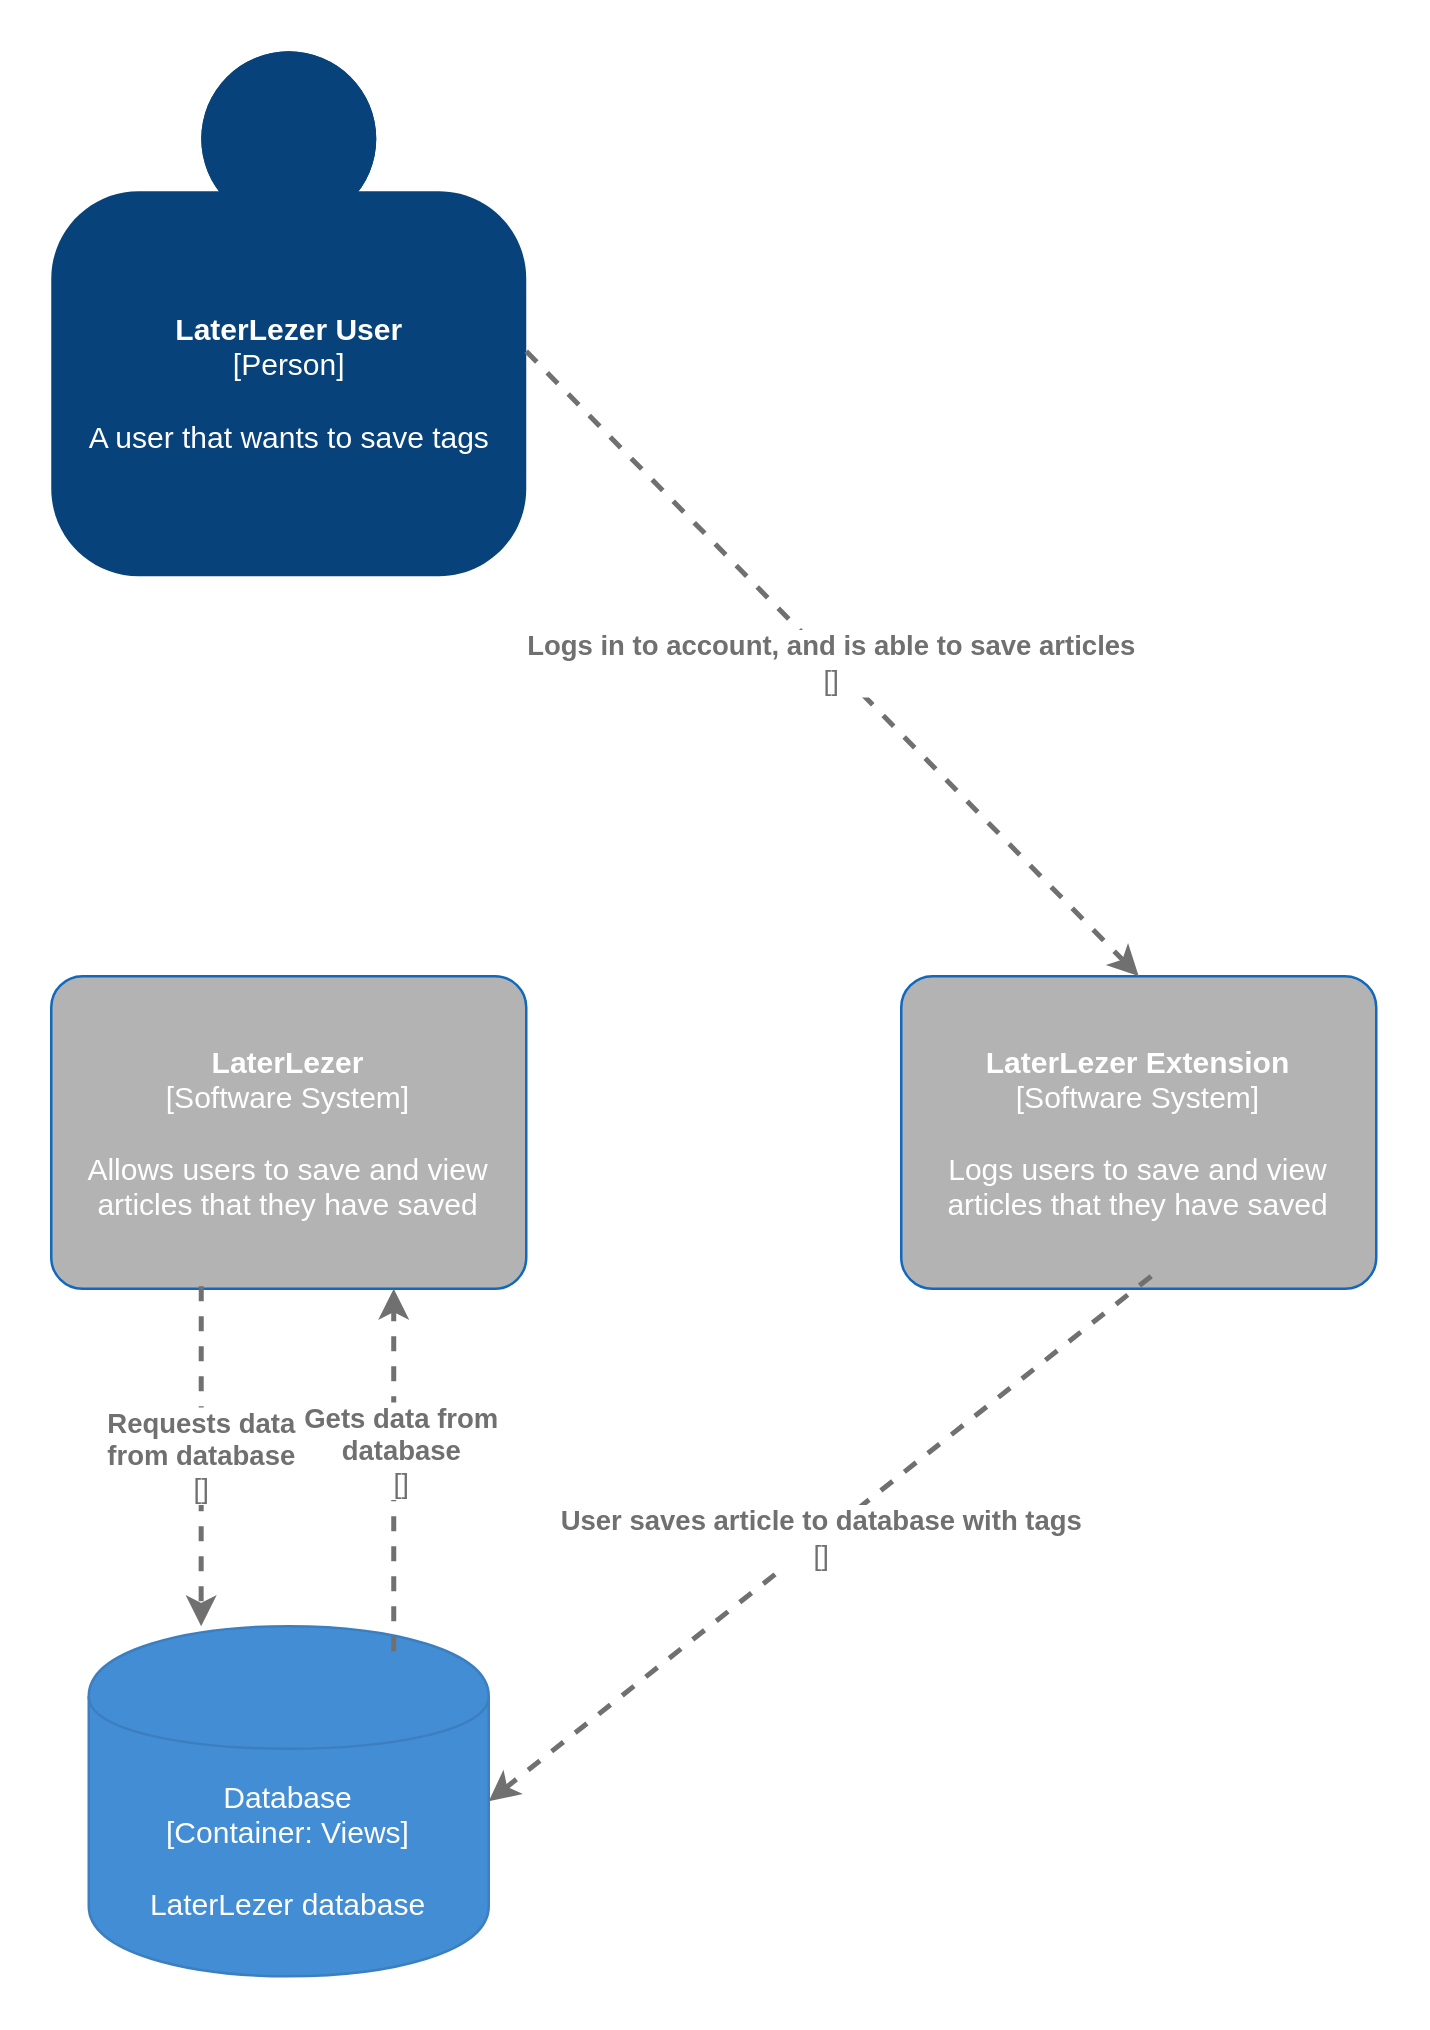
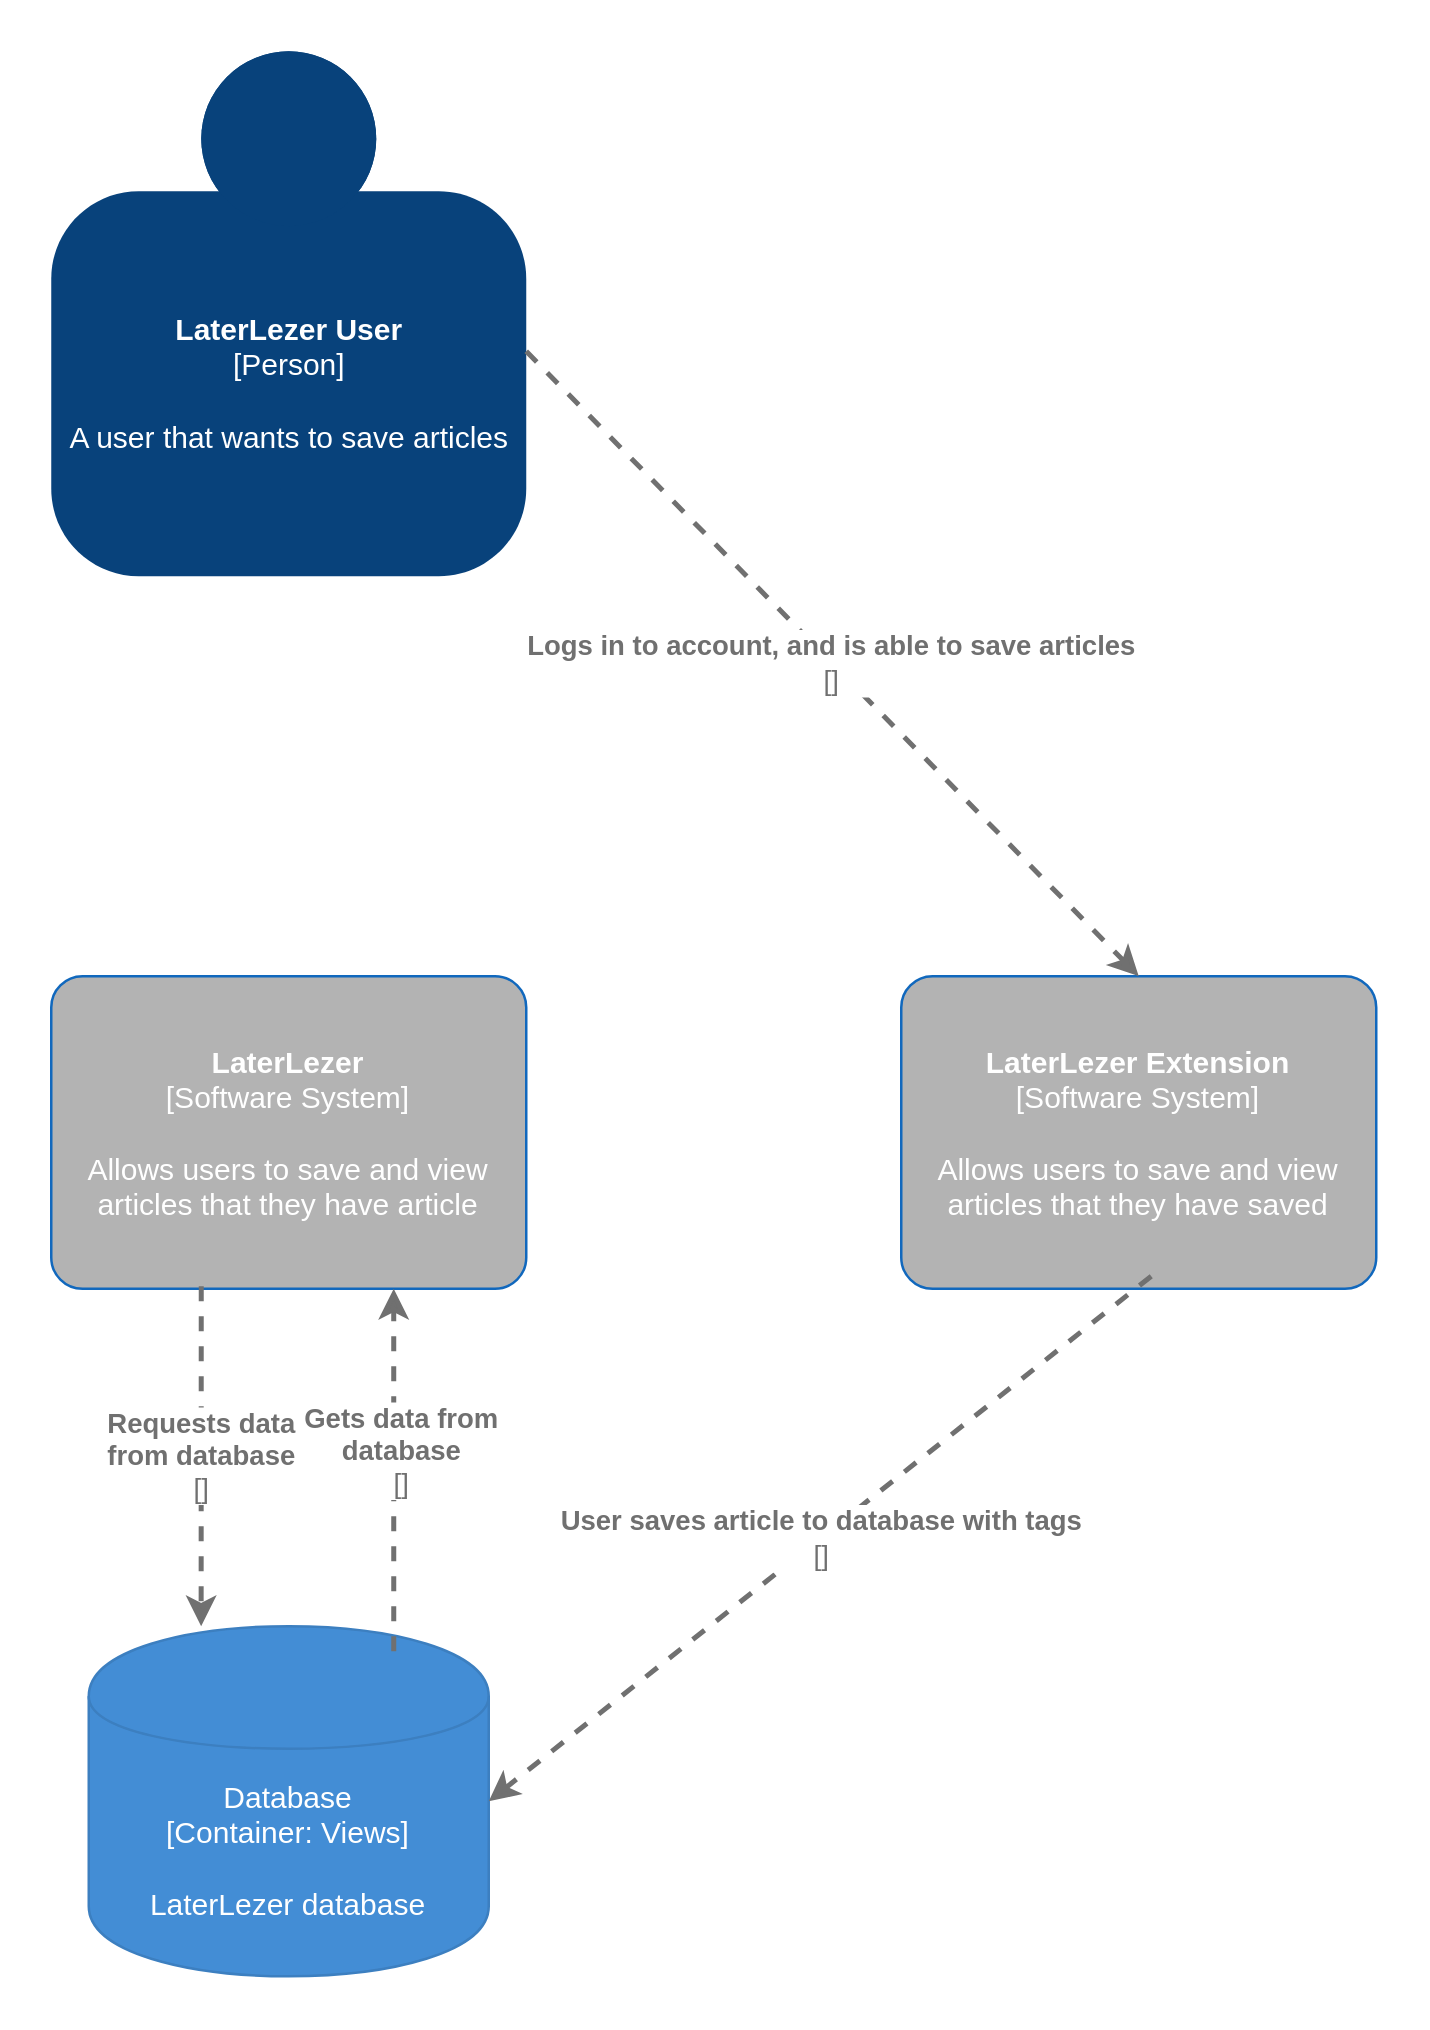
(290, 384) -> (290, 384)
(289, 1134) -> (289, 1134)
(1139, 1134) -> (1139, 1134)
